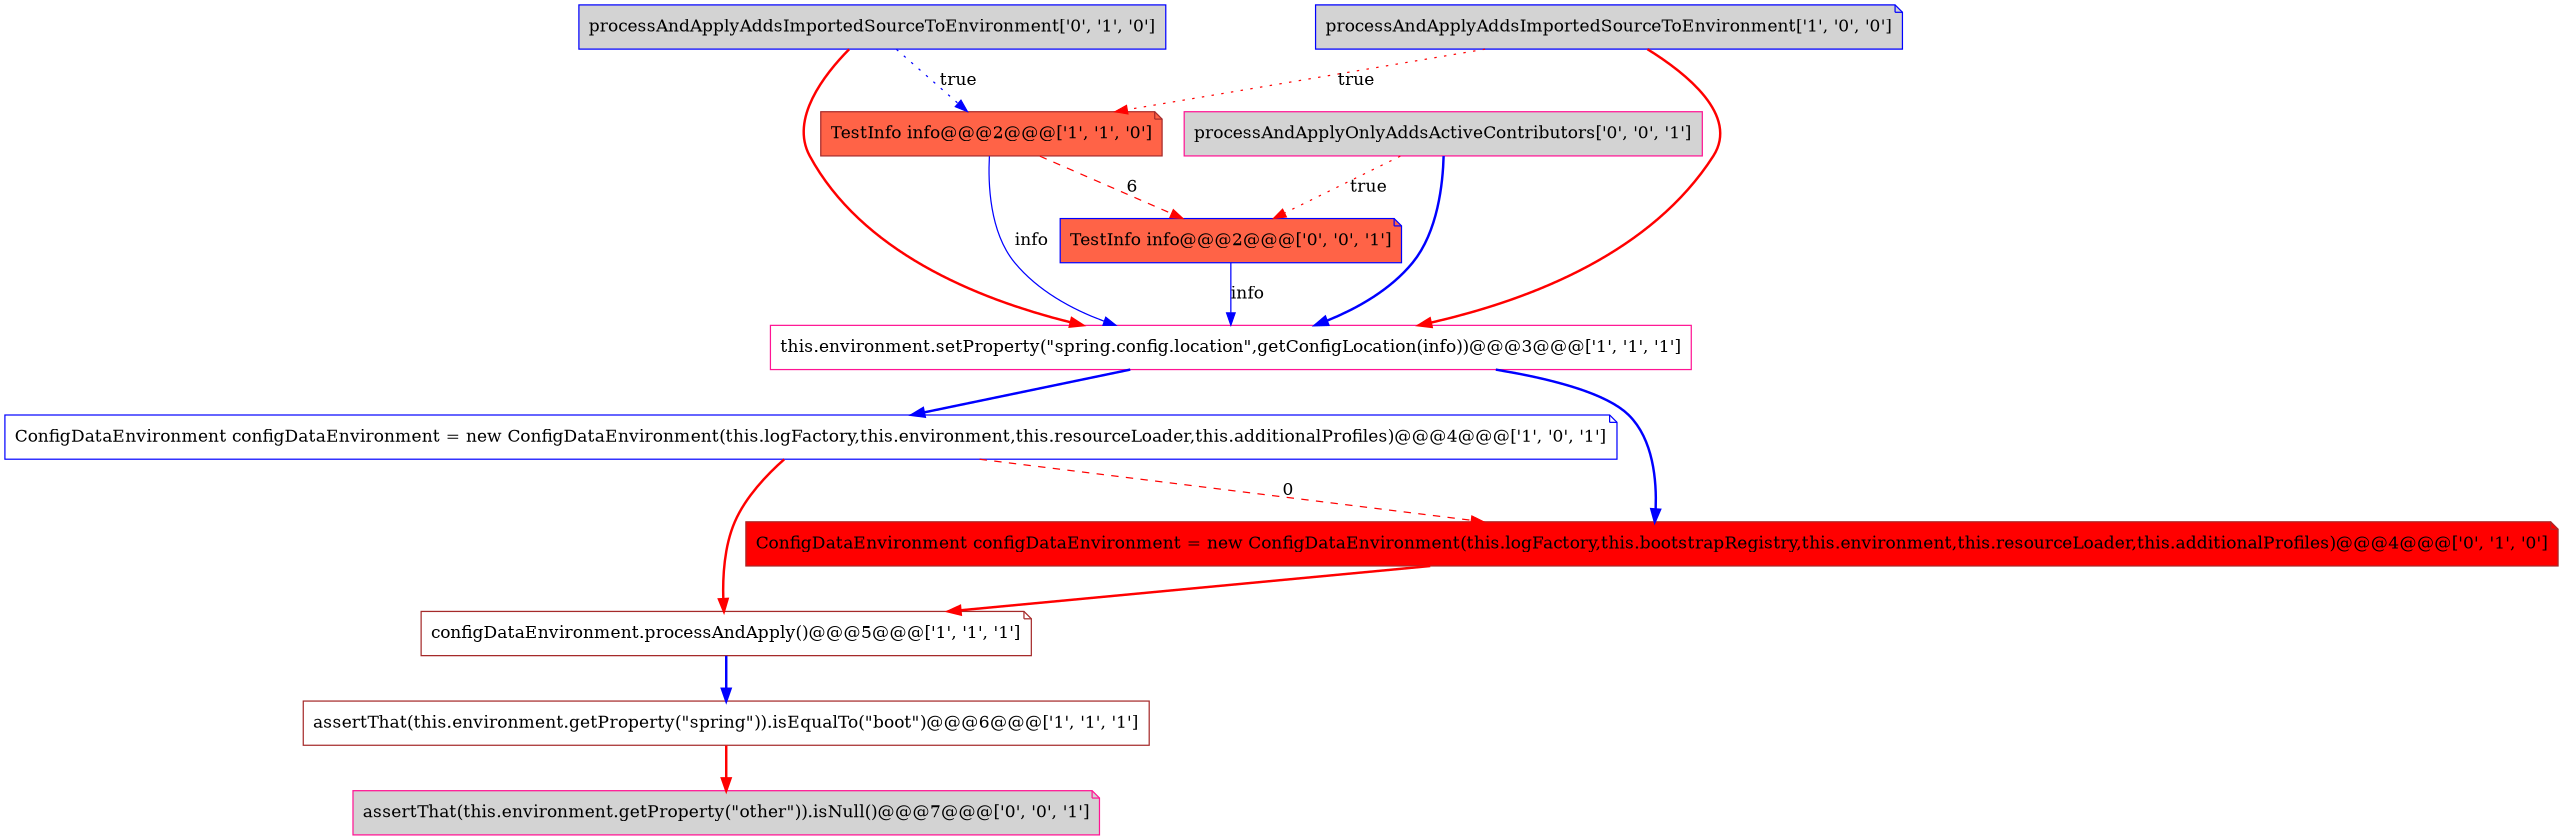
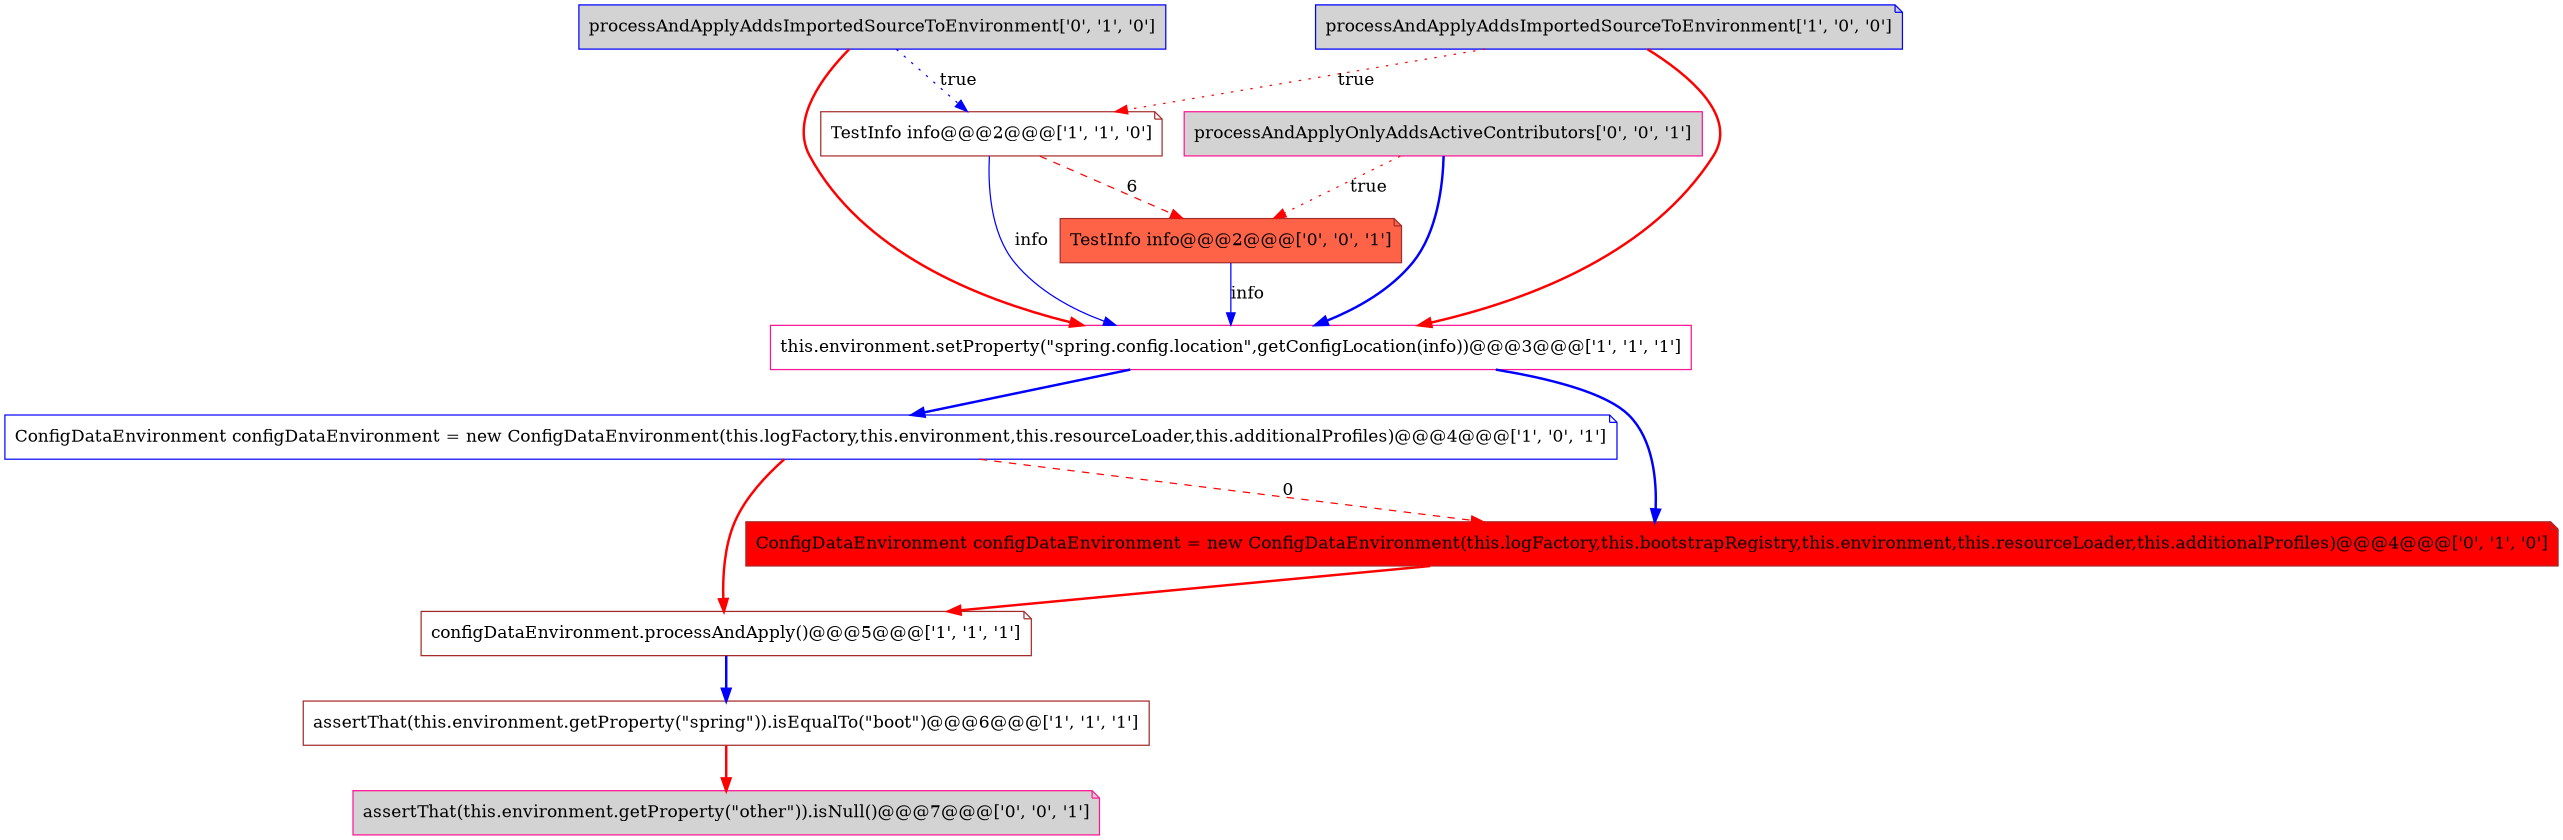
(991, 134) -> (991, 134)
(1231, 241) -> (1231, 241)
